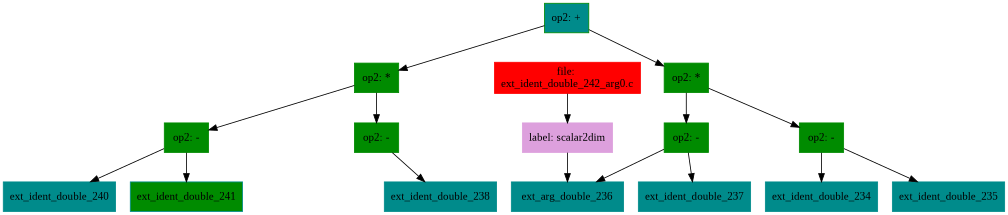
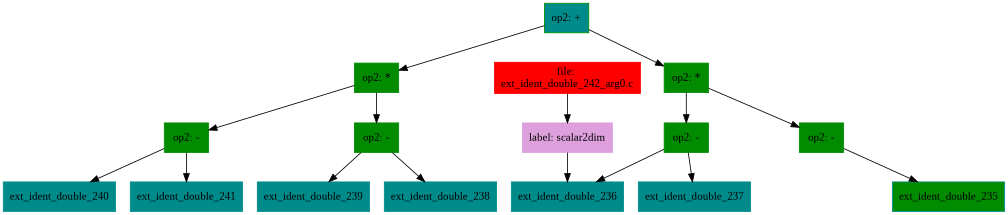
(186, 197) -> (186, 197)
none -> (313, 197)
(567, 197) -> (567, 197)
(821, 197) -> none
(949, 197) -> (949, 197)
